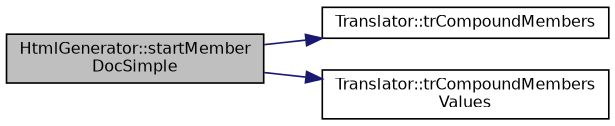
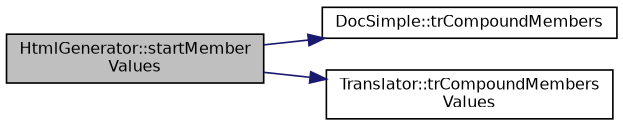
(466, 23) -> (470, 23)
(135, 59) -> (135, 59)
